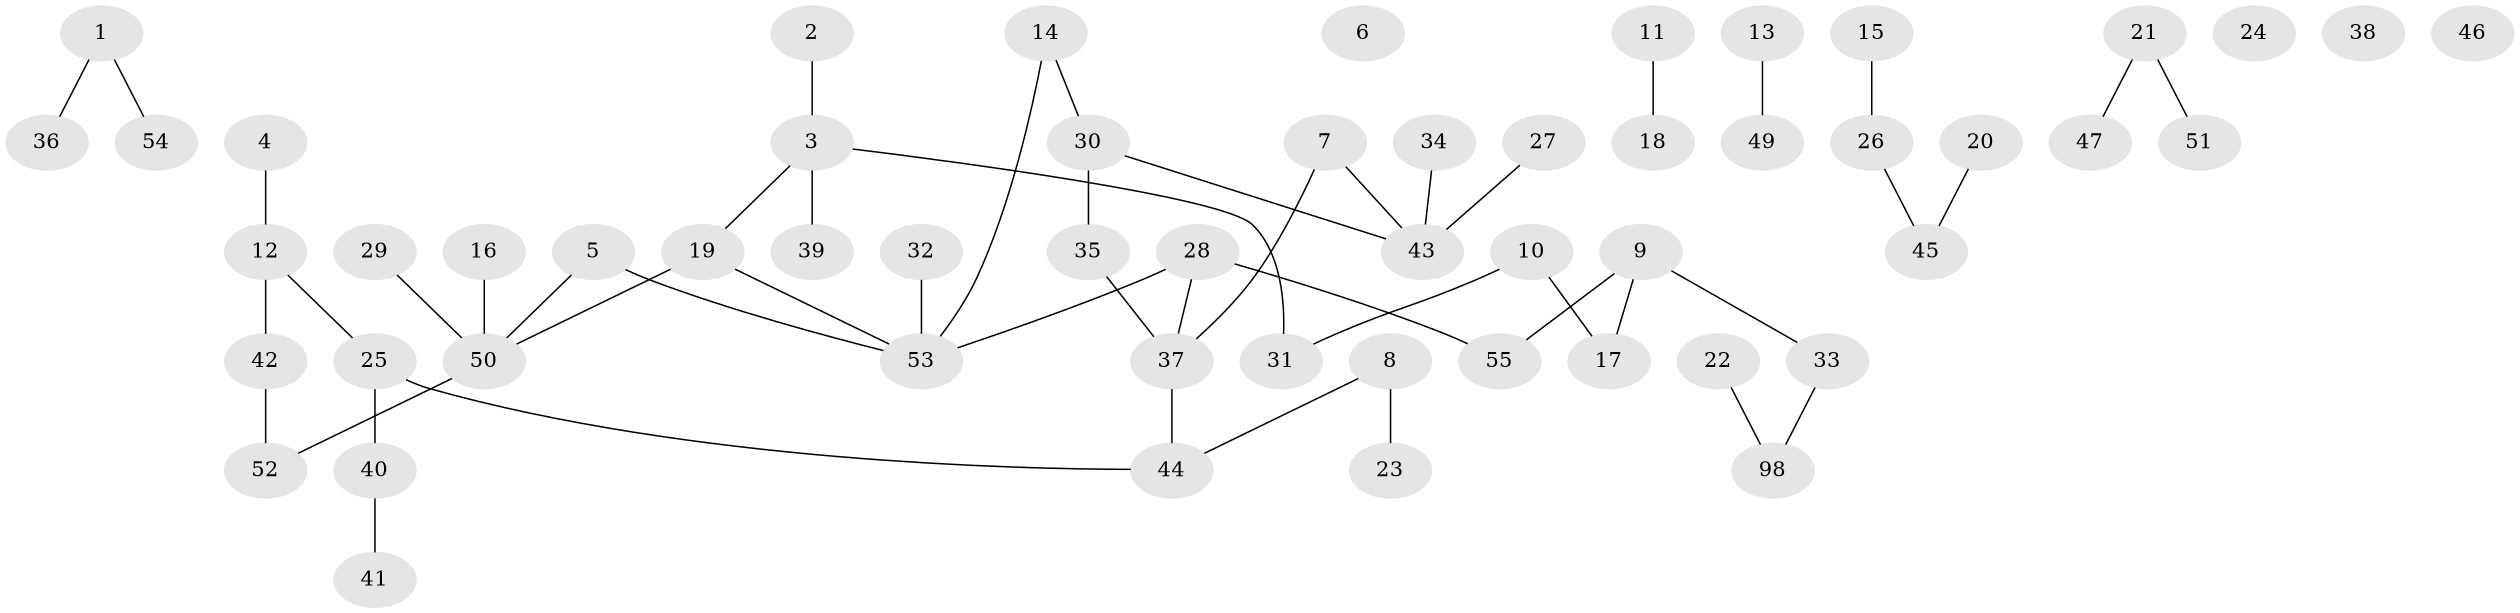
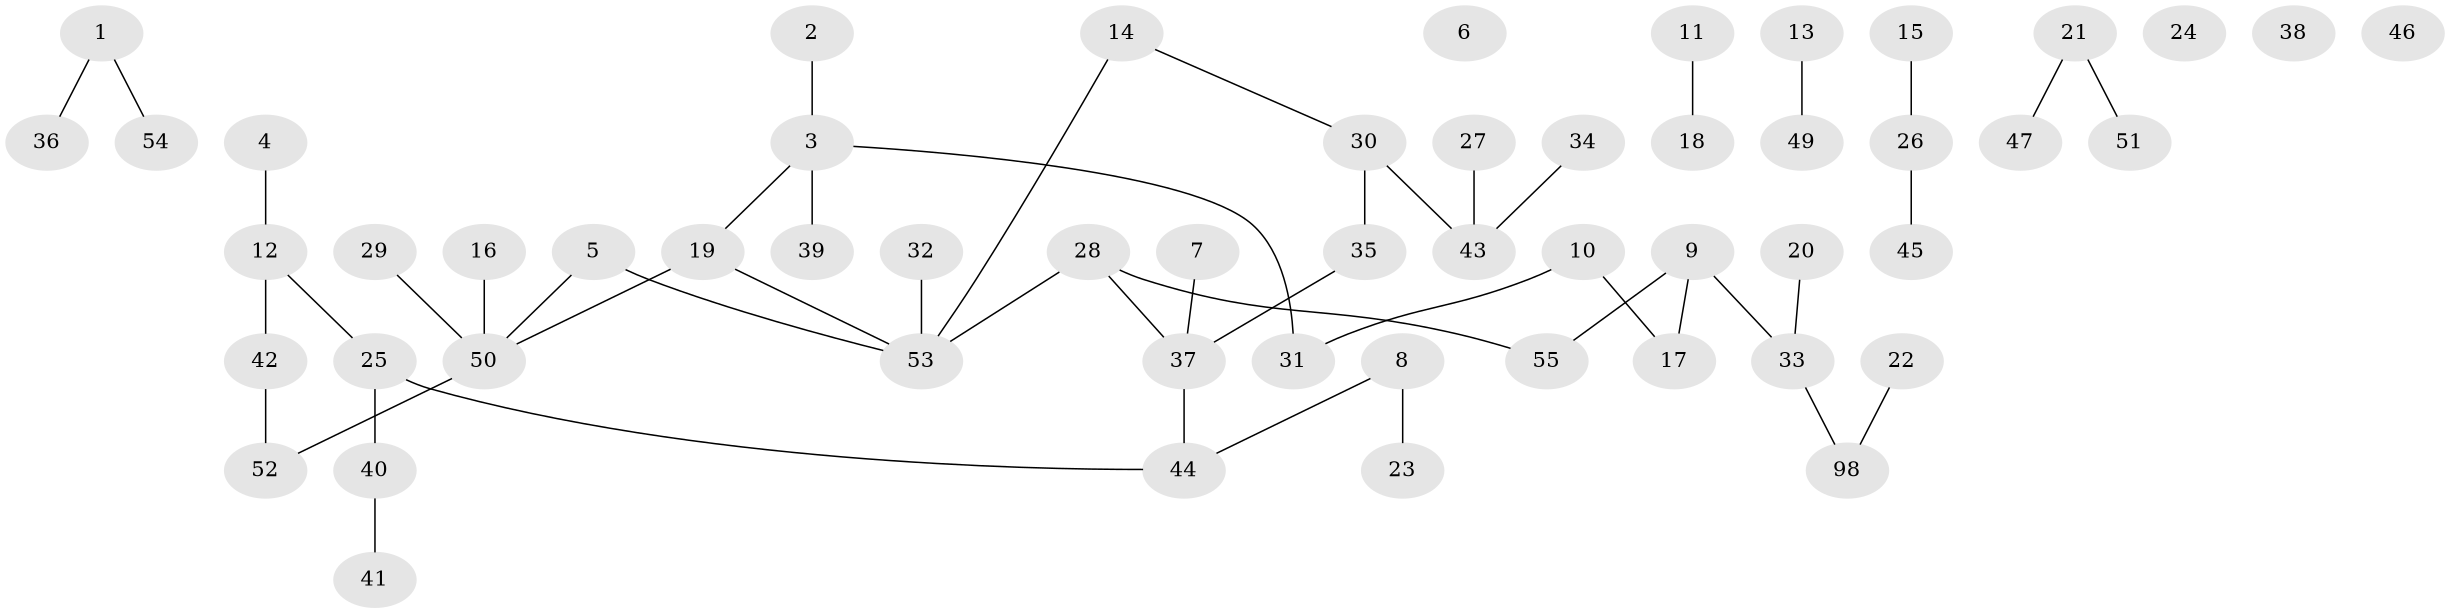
(1374, 197) -> none
(1954, 197) -> (1797, 307)
